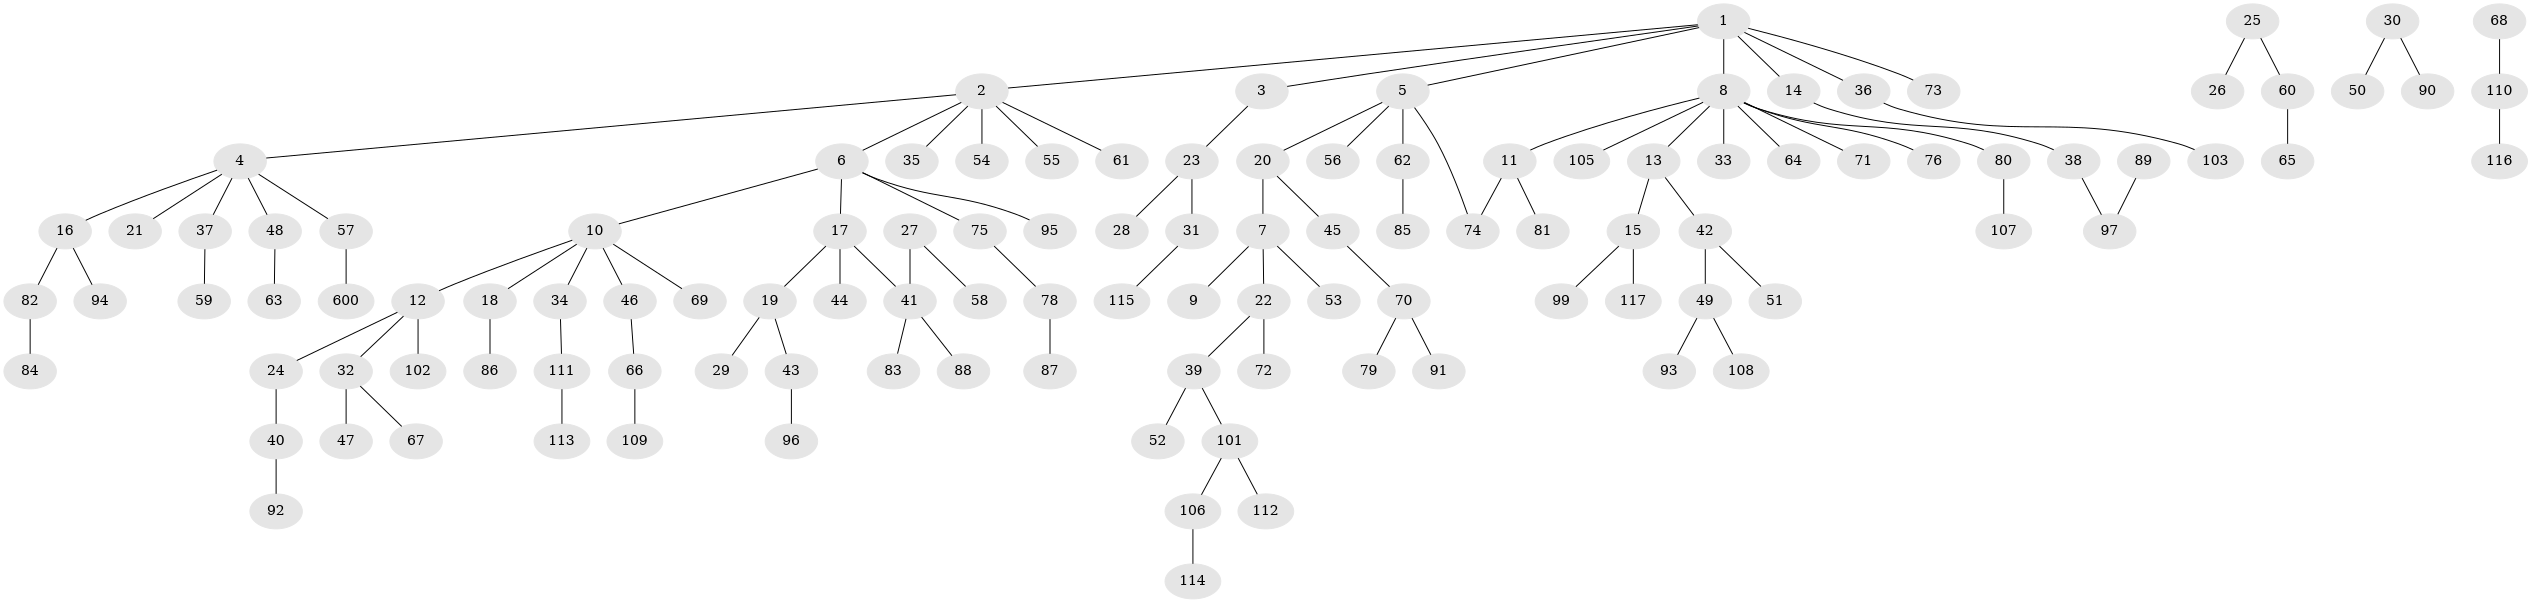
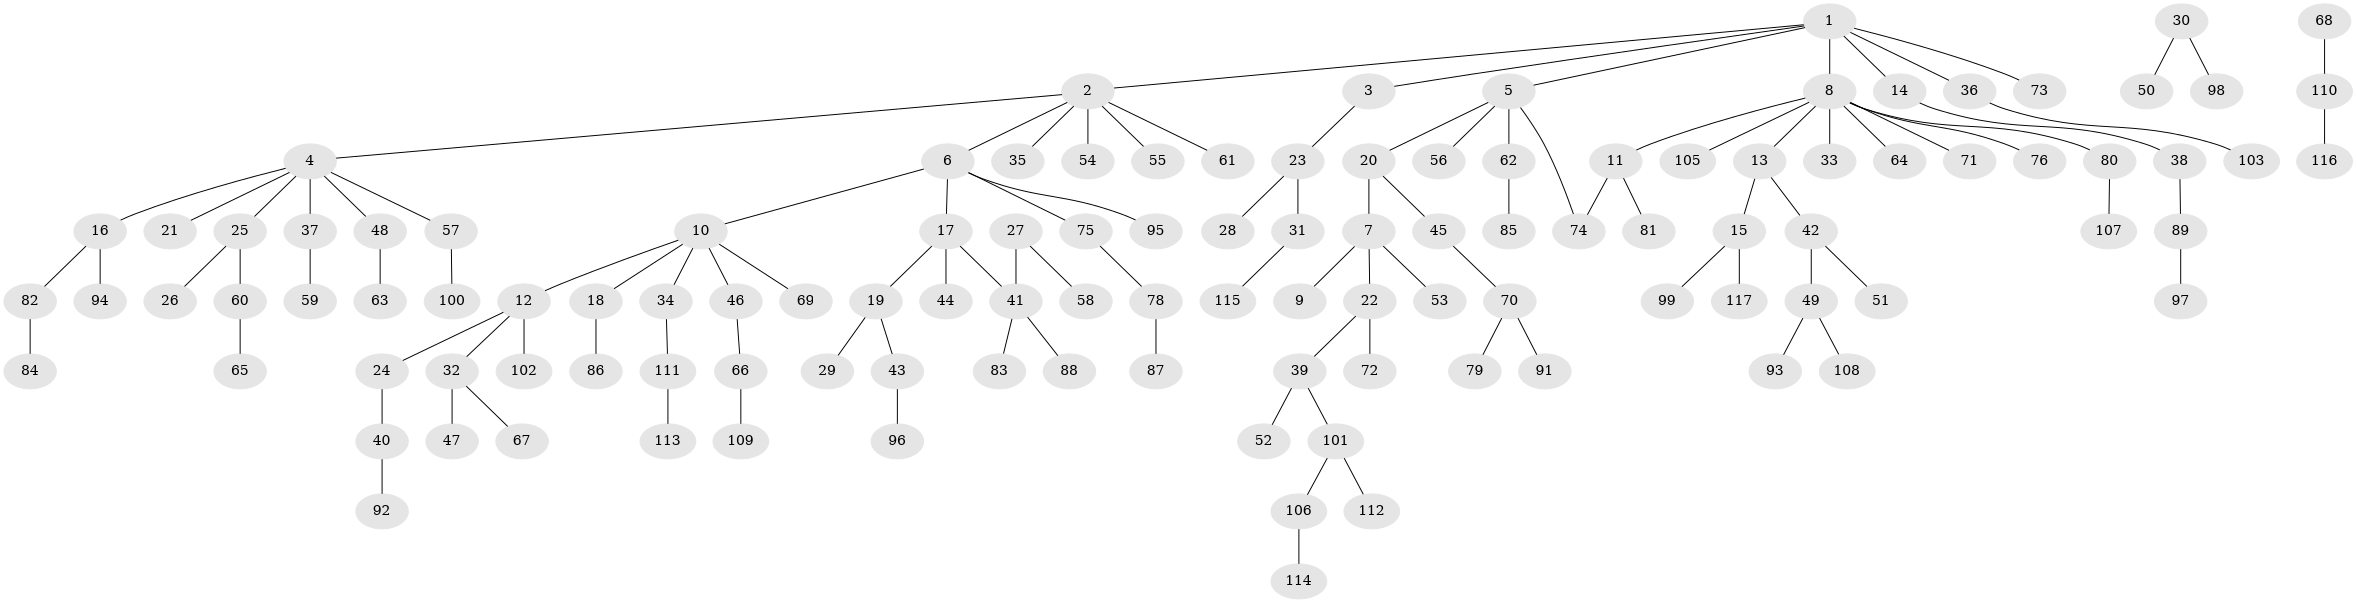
(2428, 91) -> (2217, 91)
none -> (275, 196)
(2092, 196) -> (2180, 196)
(346, 301) -> (452, 301)
